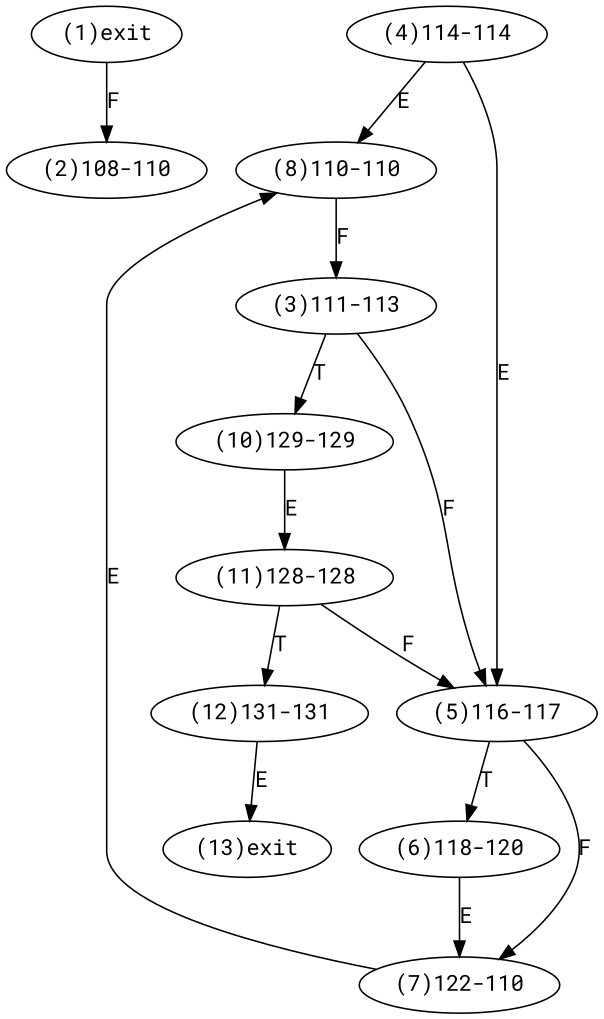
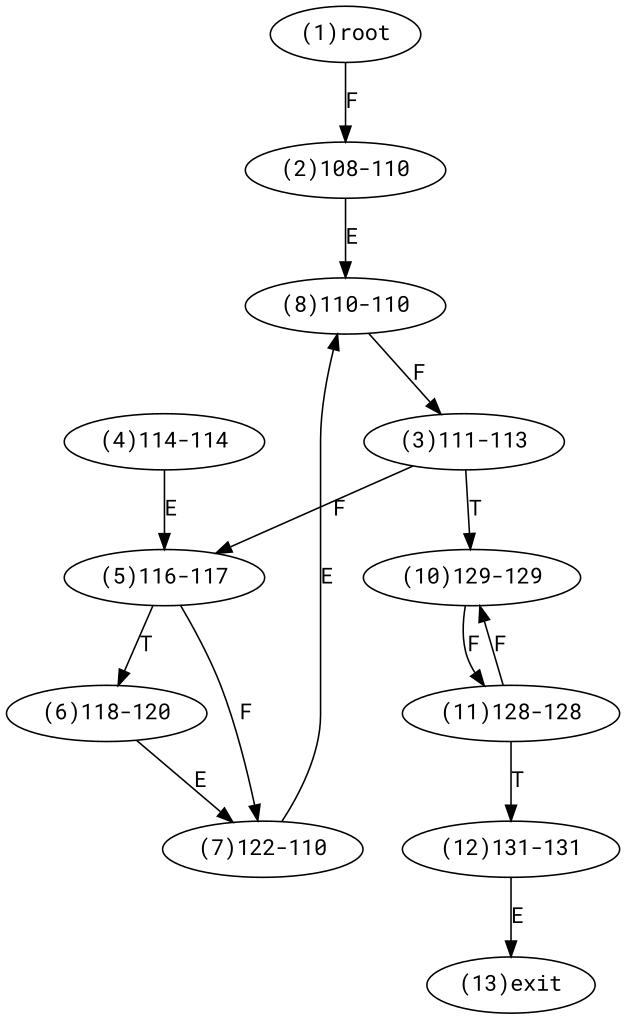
(107, 34) -> (346, 34)
(397, 96) -> (346, 230)
(292, 510) -> (474, 646)
(380, 644) -> (494, 653)
